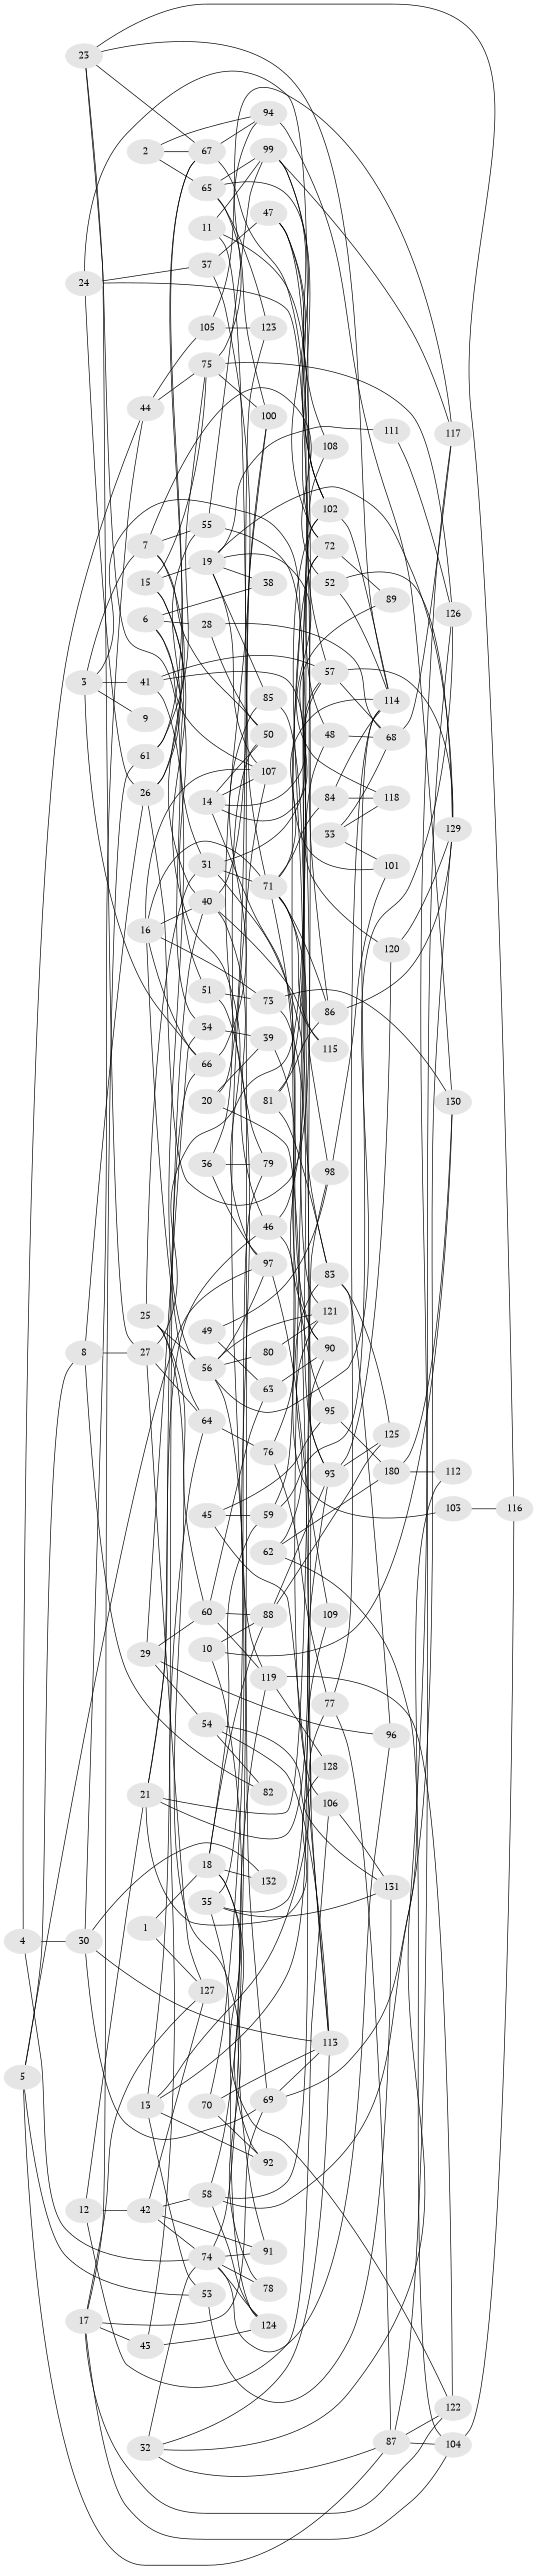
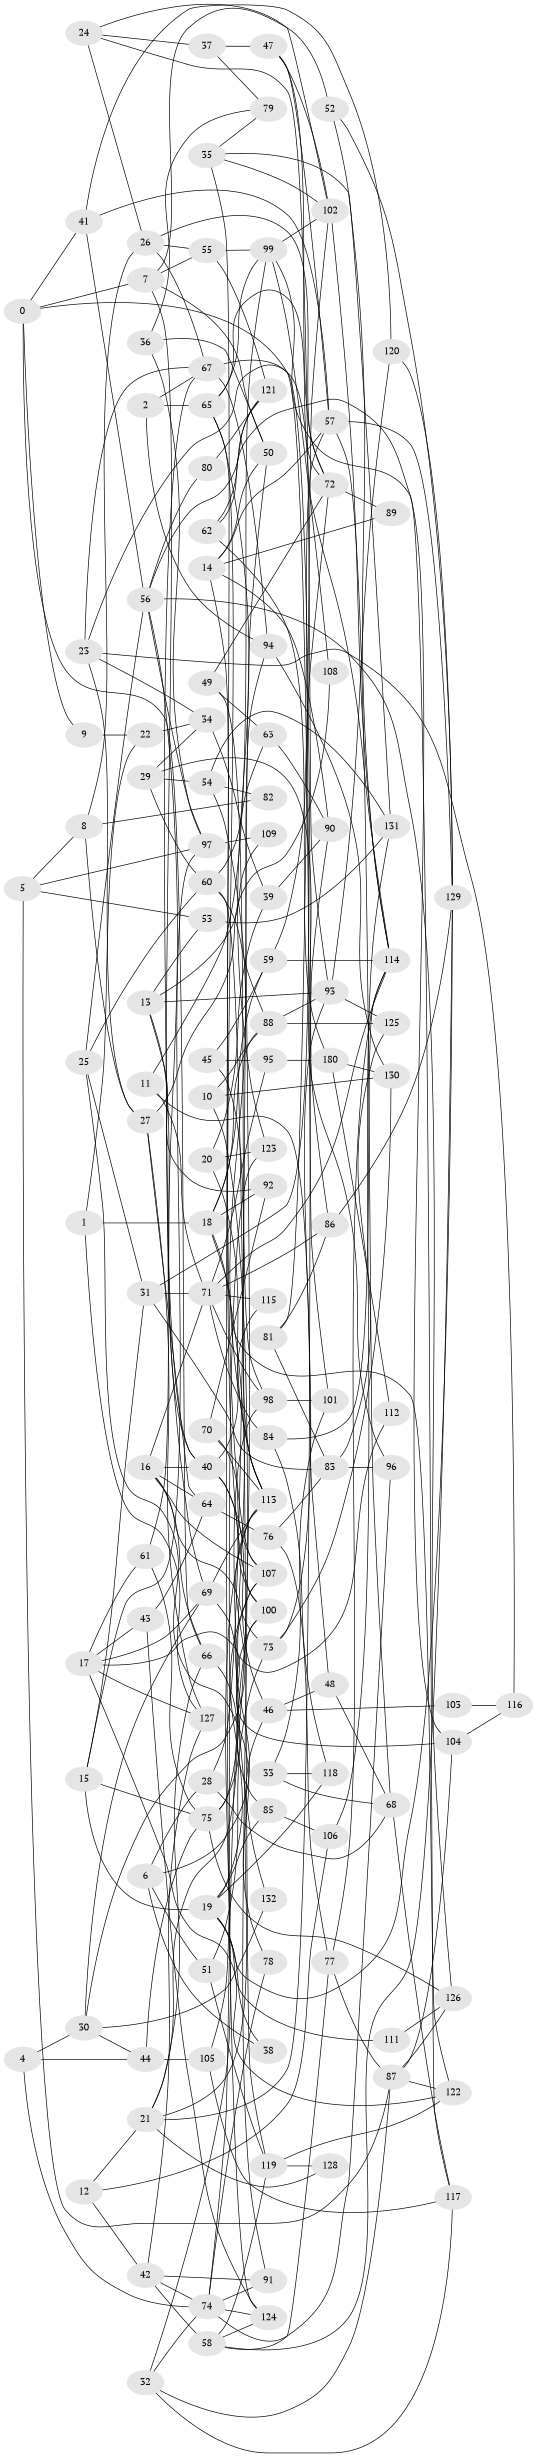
none -> (269, 584)
(84, 683) -> (23, 311)
none -> (146, 735)
